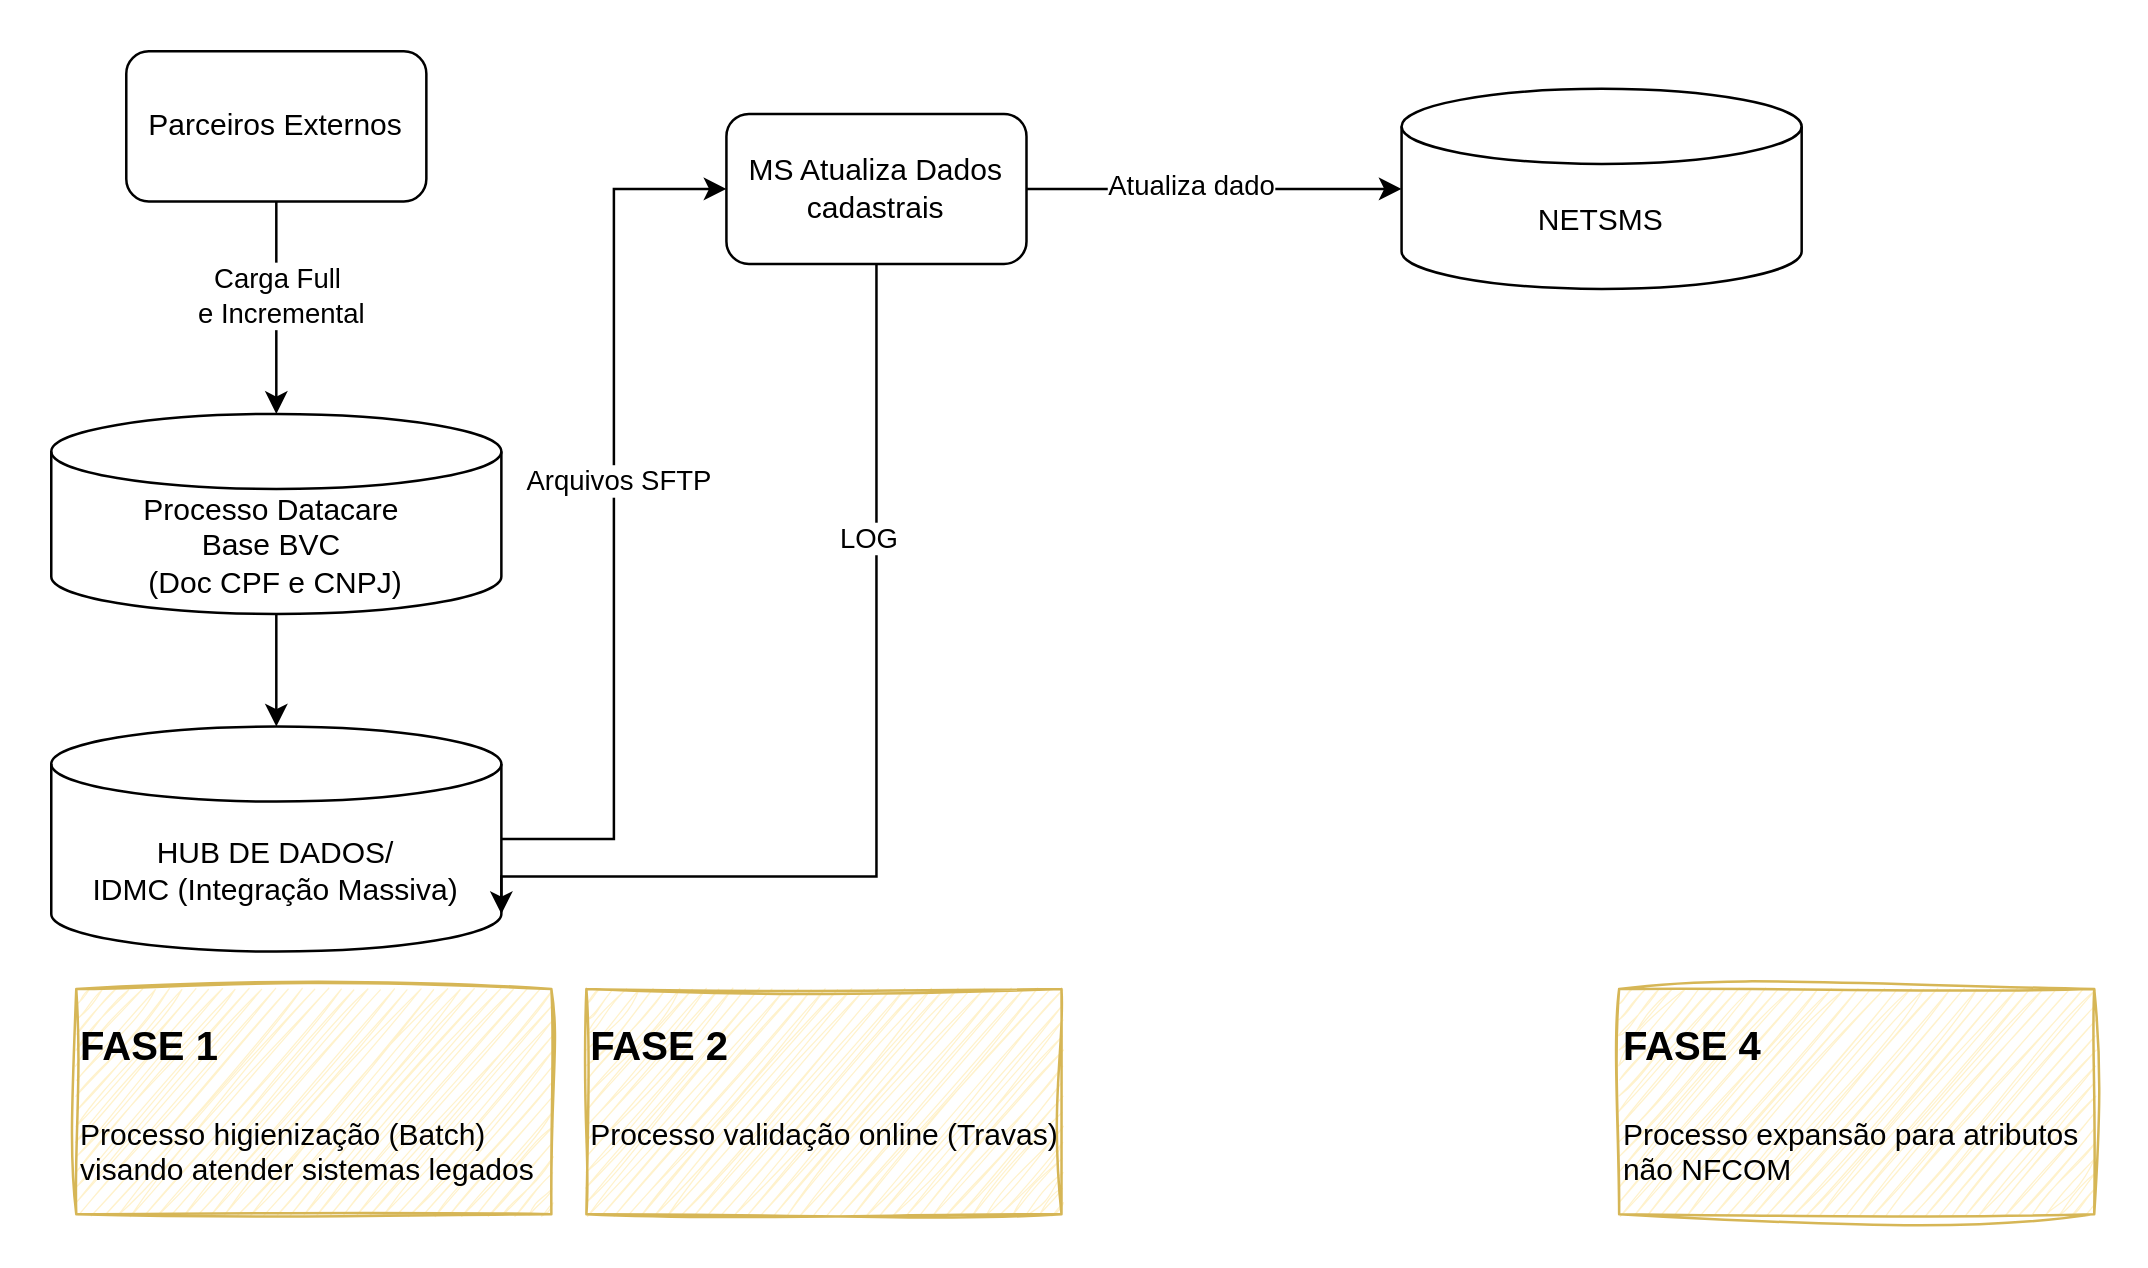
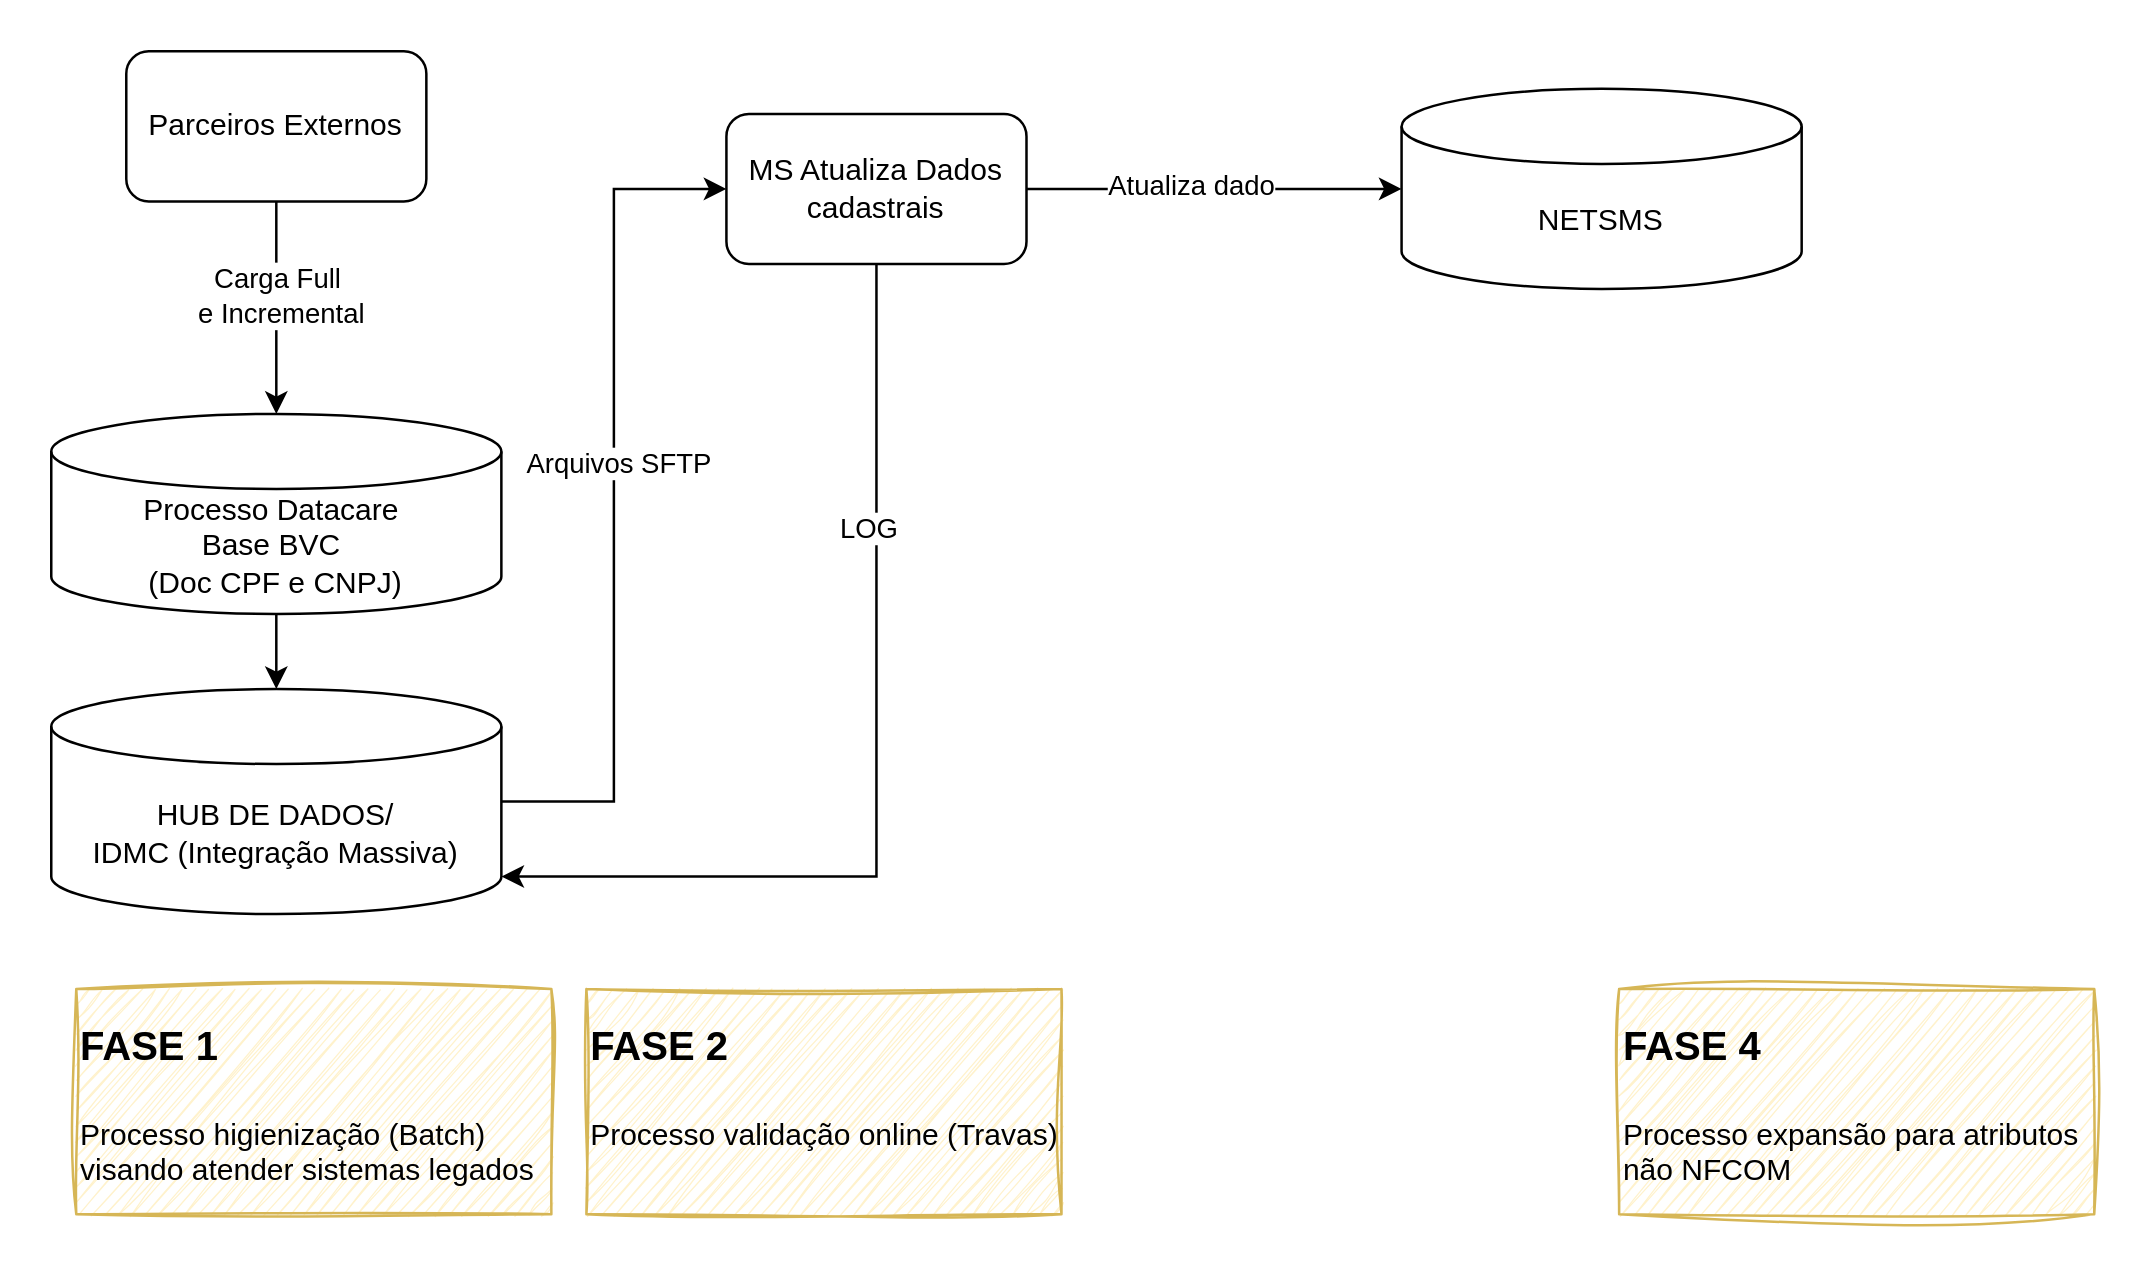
(276, 839) -> (276, 801)
